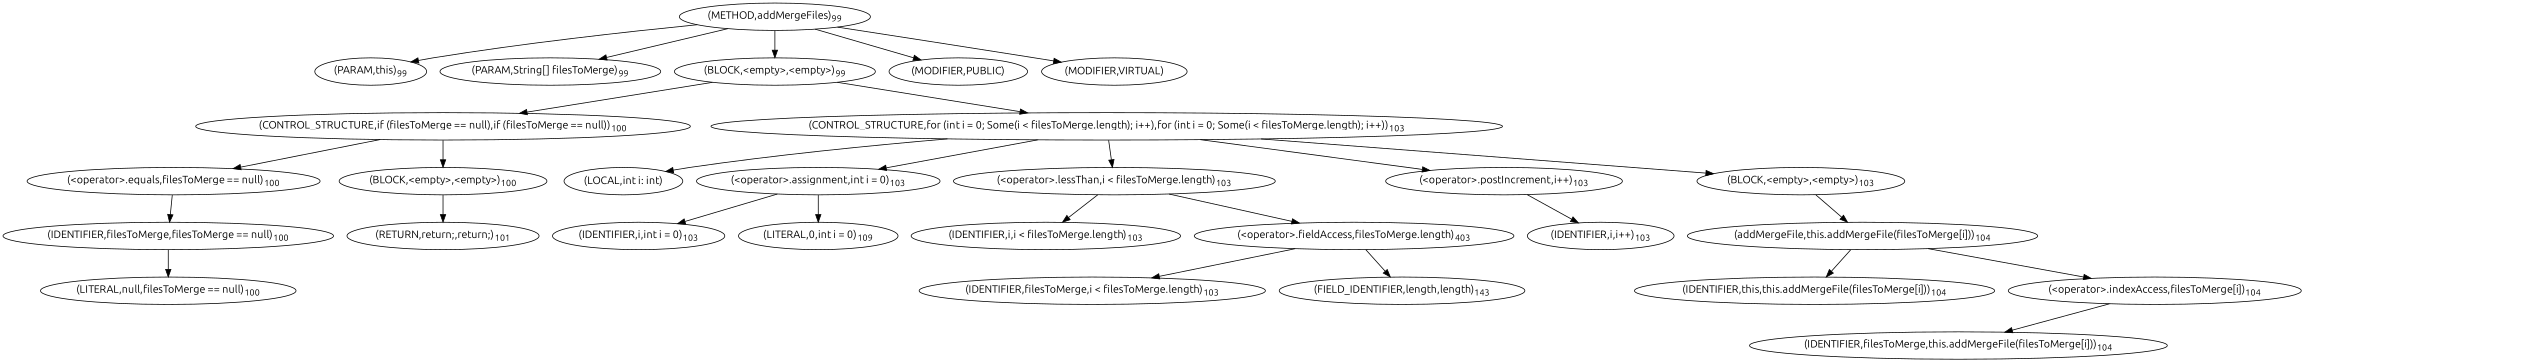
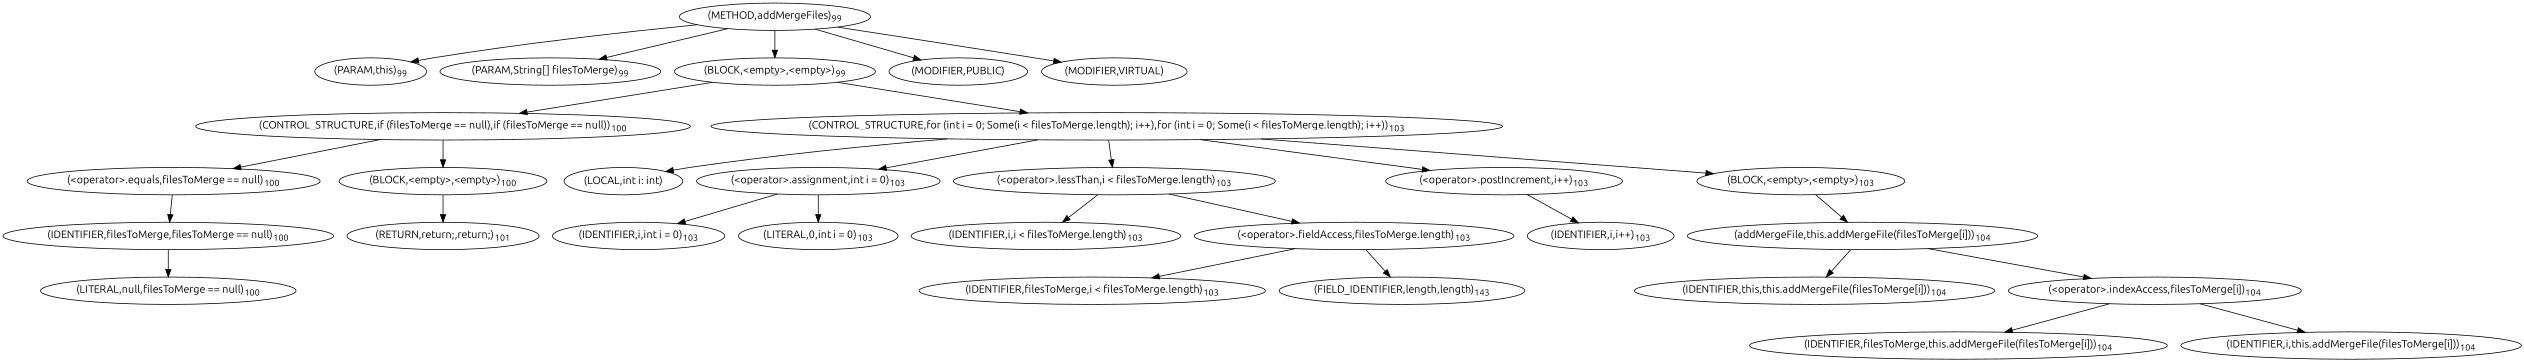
(865, 235) -> (865, 235)
(1463, 235) -> (1463, 235)
none -> (2351, 346)
